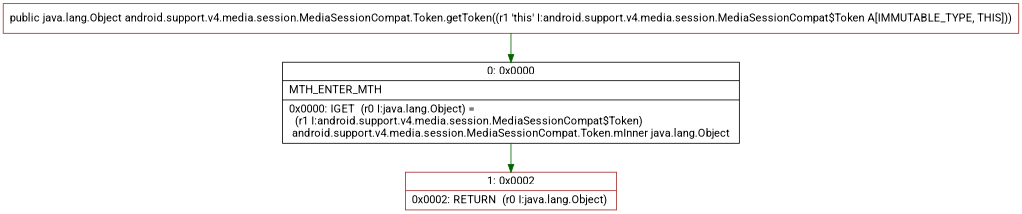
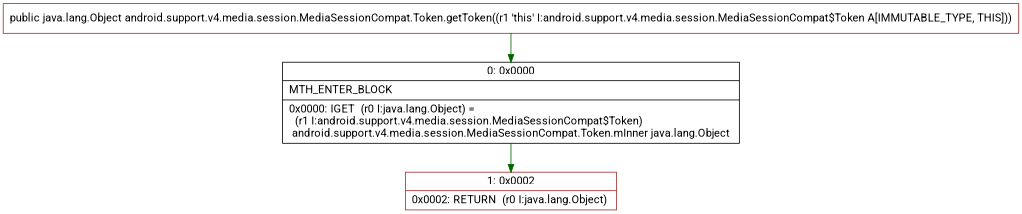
(336, 90) -> (341, 90)
